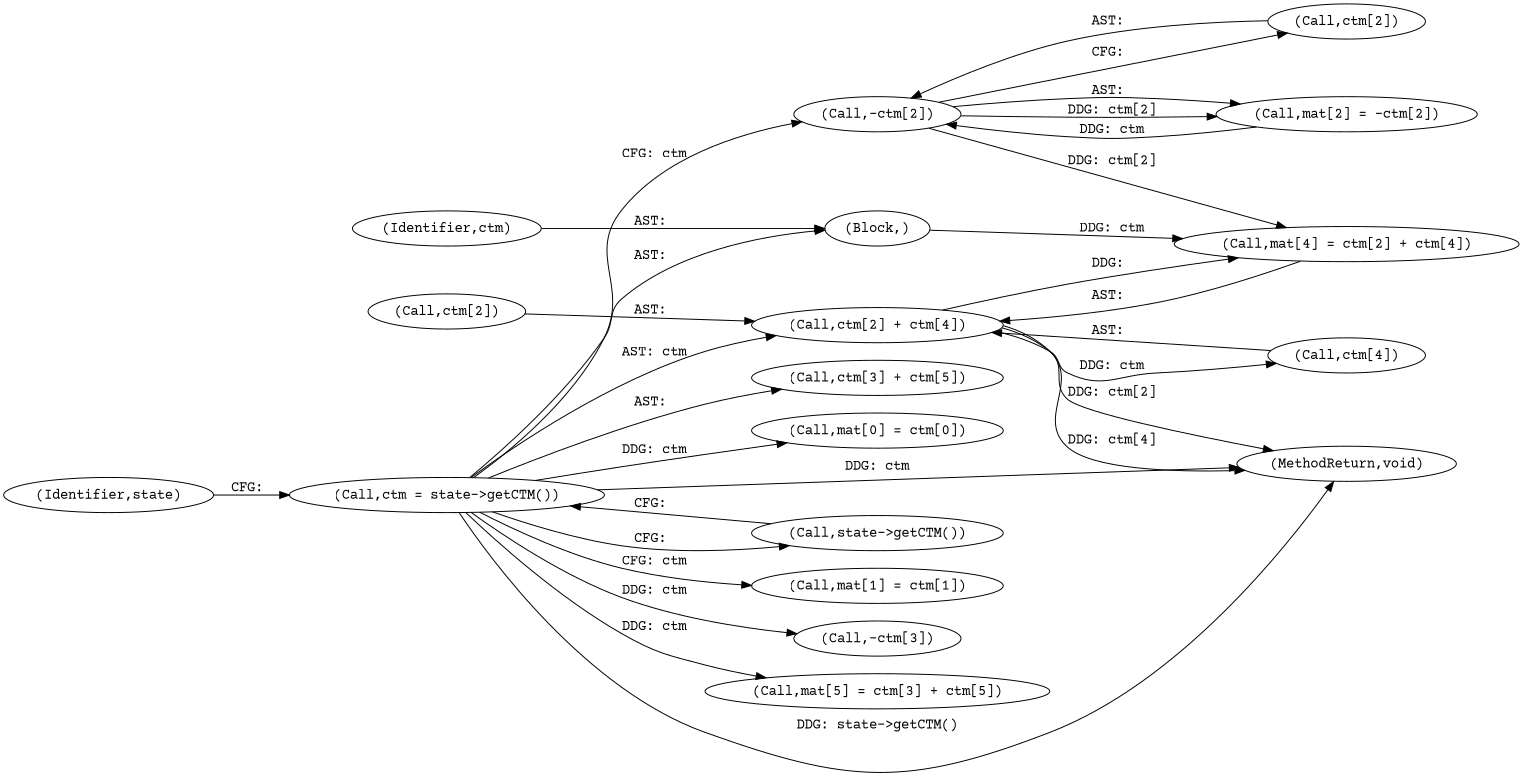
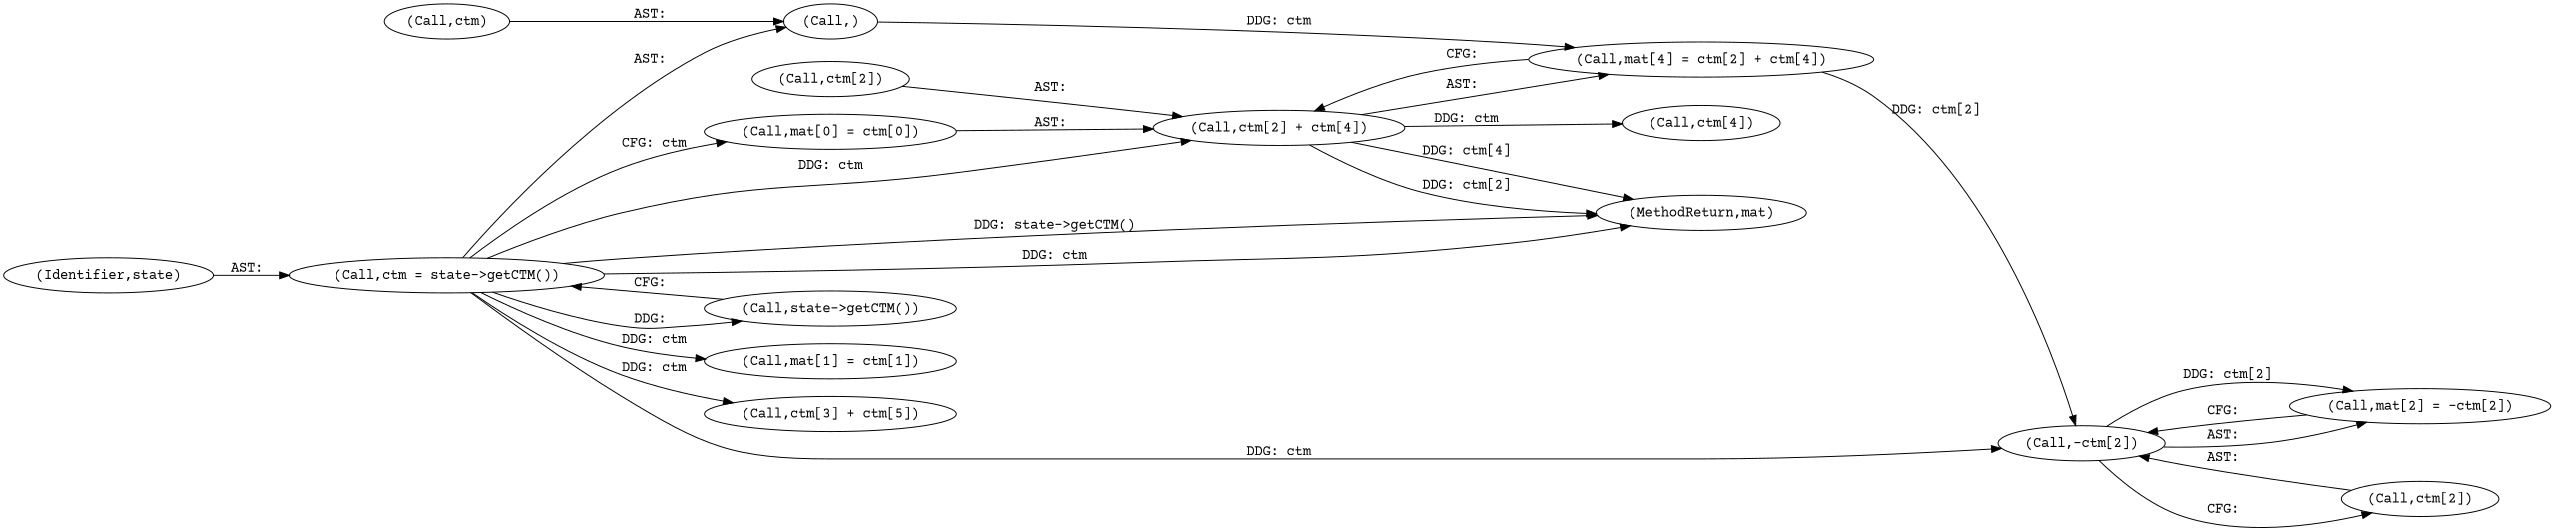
(1112, 129) -> (2227, 411)
(655, 154) -> (1279, 452)
(1103, 177) -> (1982, 217)
(447, 228) -> (447, 21)
(877, 228) -> (830, 21)
(1112, 263) -> (1467, 84)
(1112, 295) -> (1467, 54)
(1136, 342) -> (1050, 130)
(655, 352) -> (830, 165)
(655, 402) -> (655, 368)
(655, 450) -> (655, 143)
(1347, 464) -> (1701, 213)
(251, 488) -> (251, 268)
(655, 538) -> (655, 319)
(655, 561) -> (655, 339)
(877, 639) -> none
(877, 691) -> none
